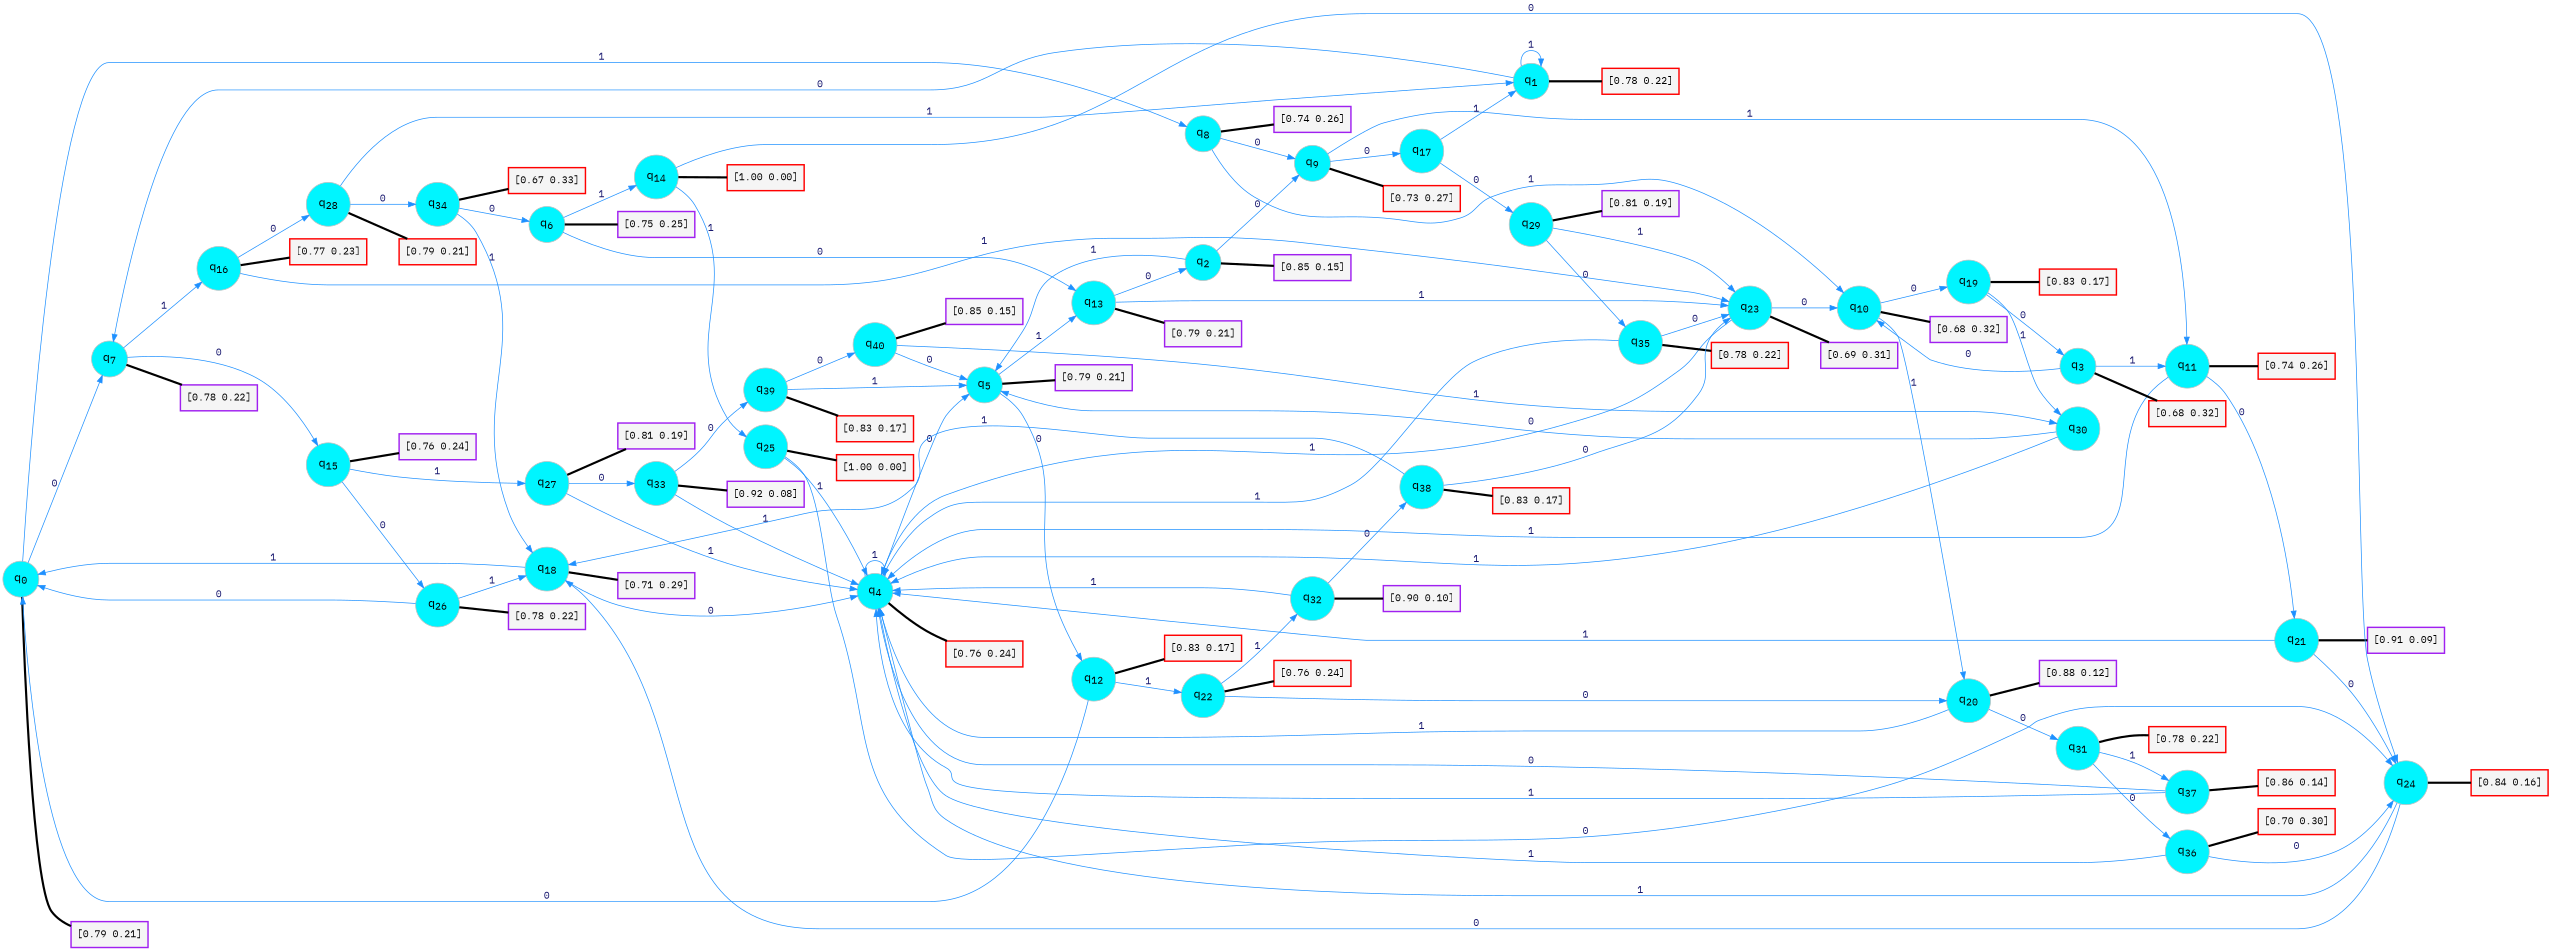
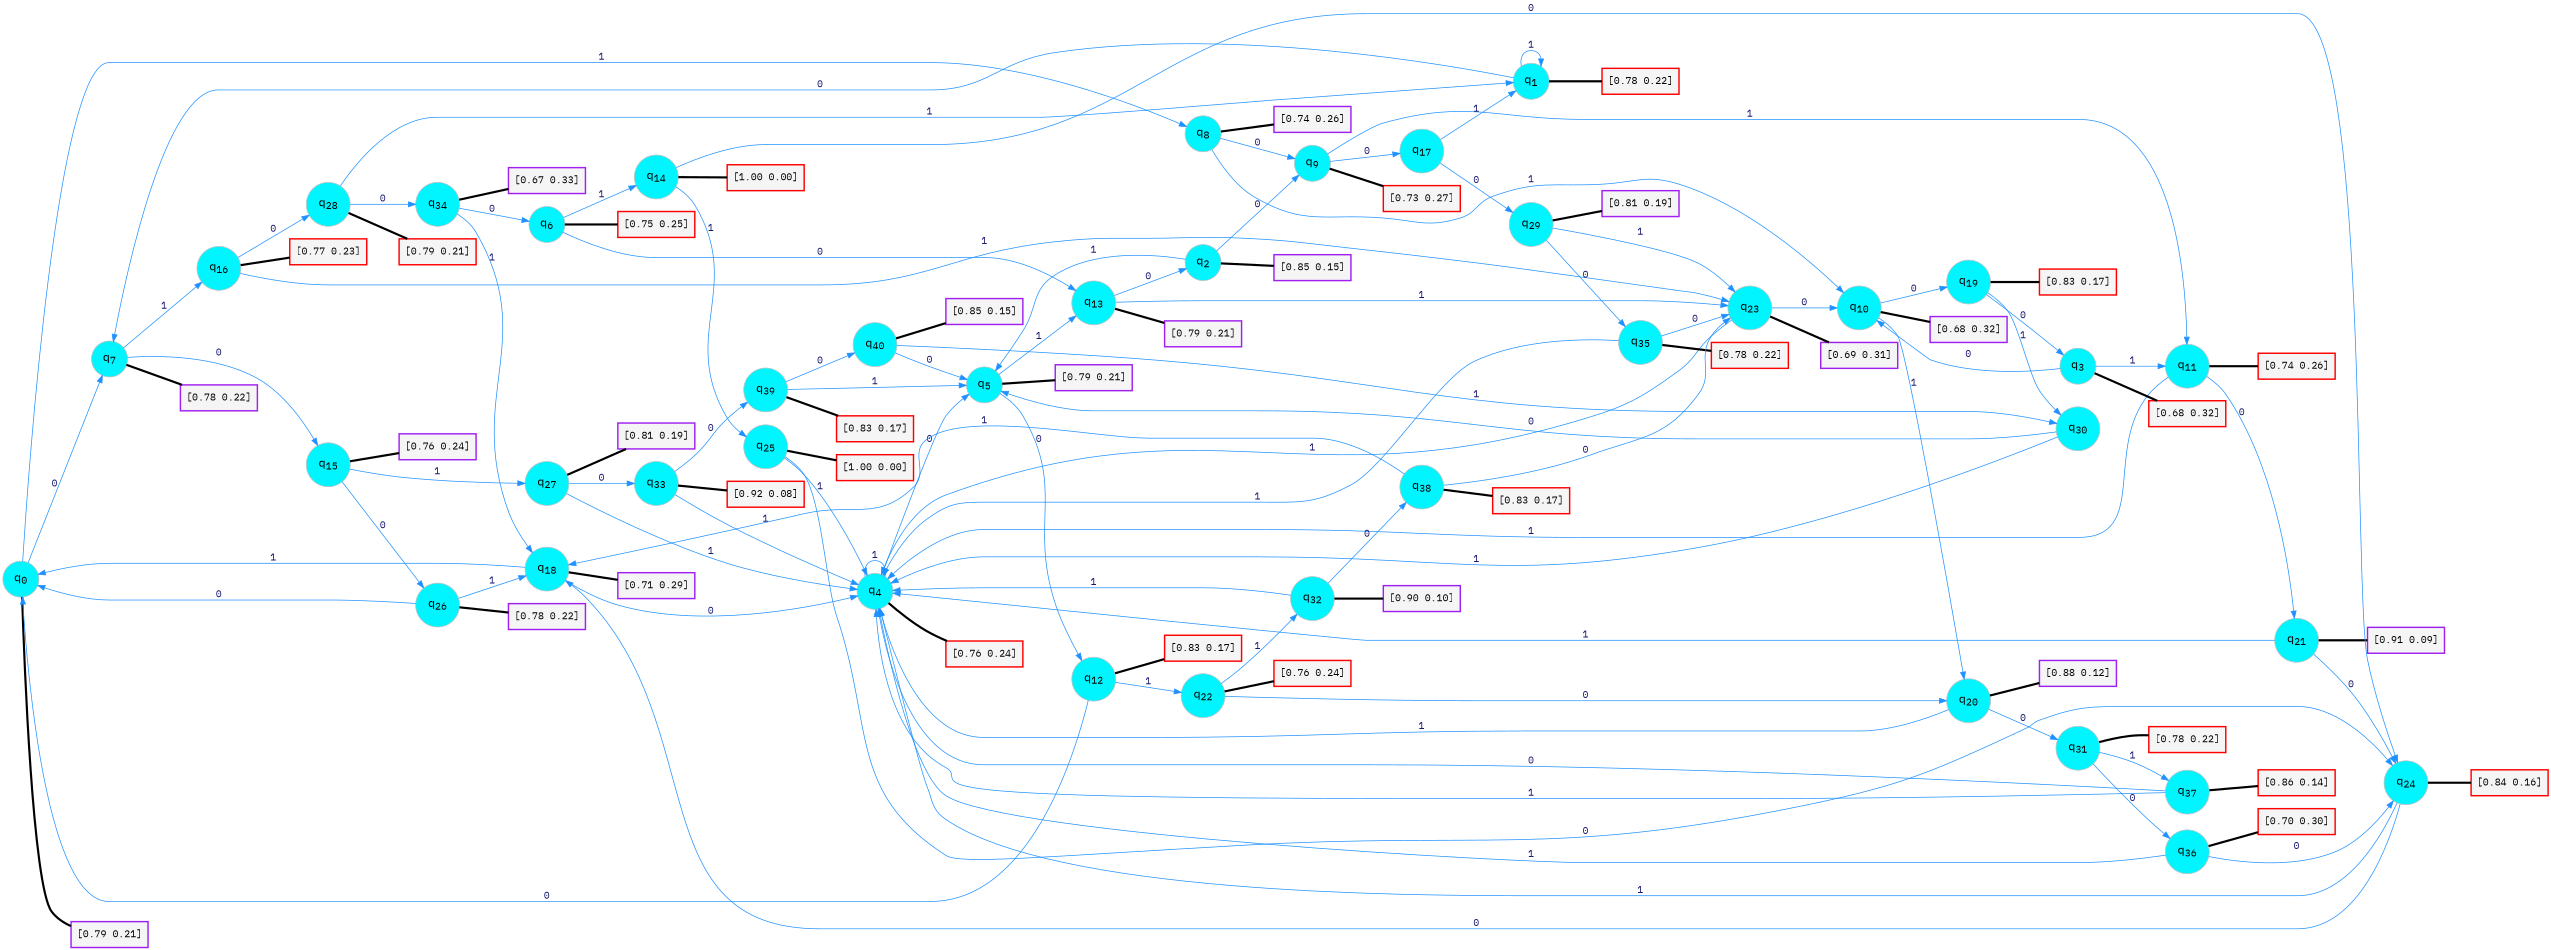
(547, 181) -> (547, 181)
(656, 224) -> (656, 224)
(766, 494) -> (766, 494)
